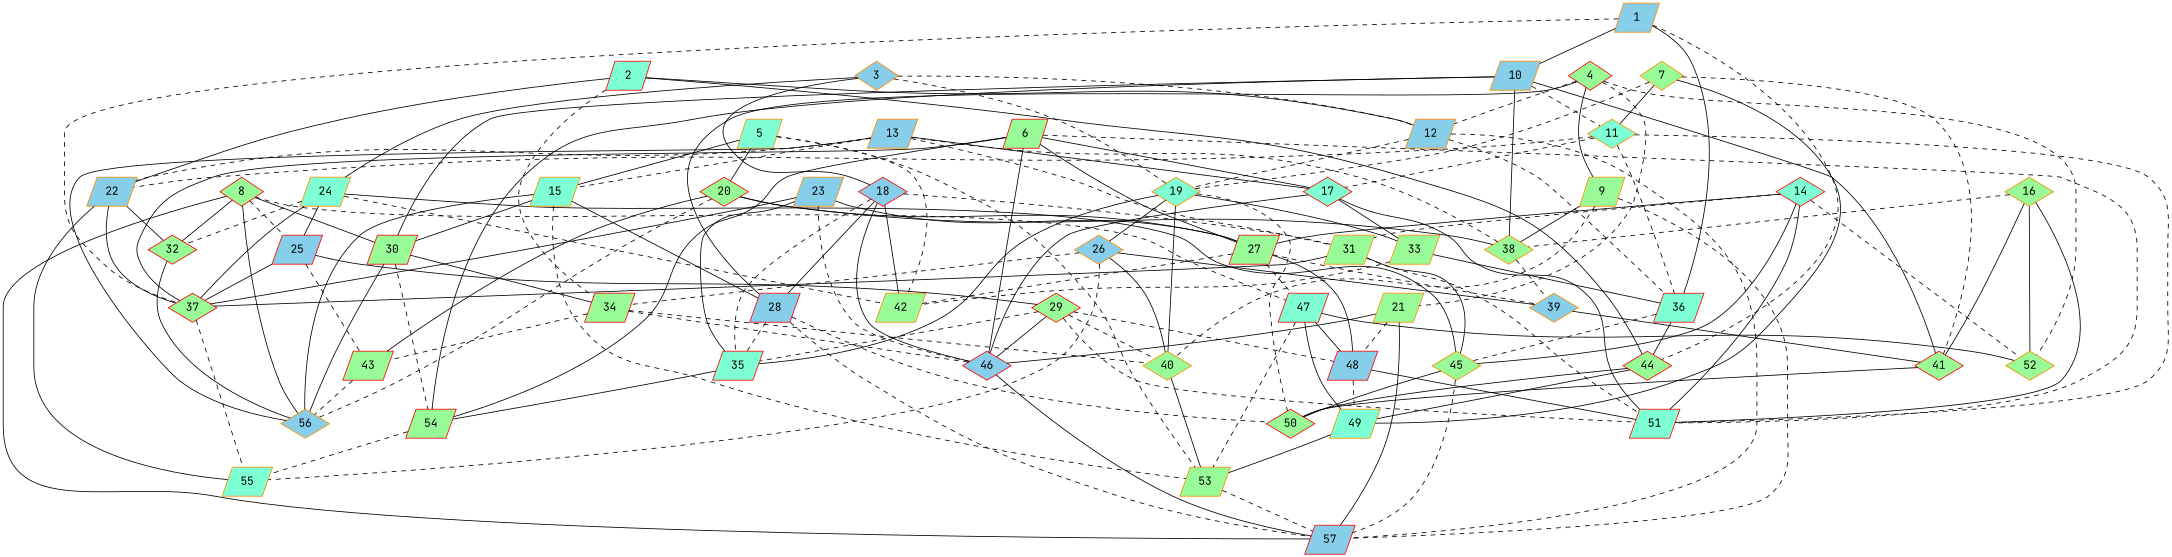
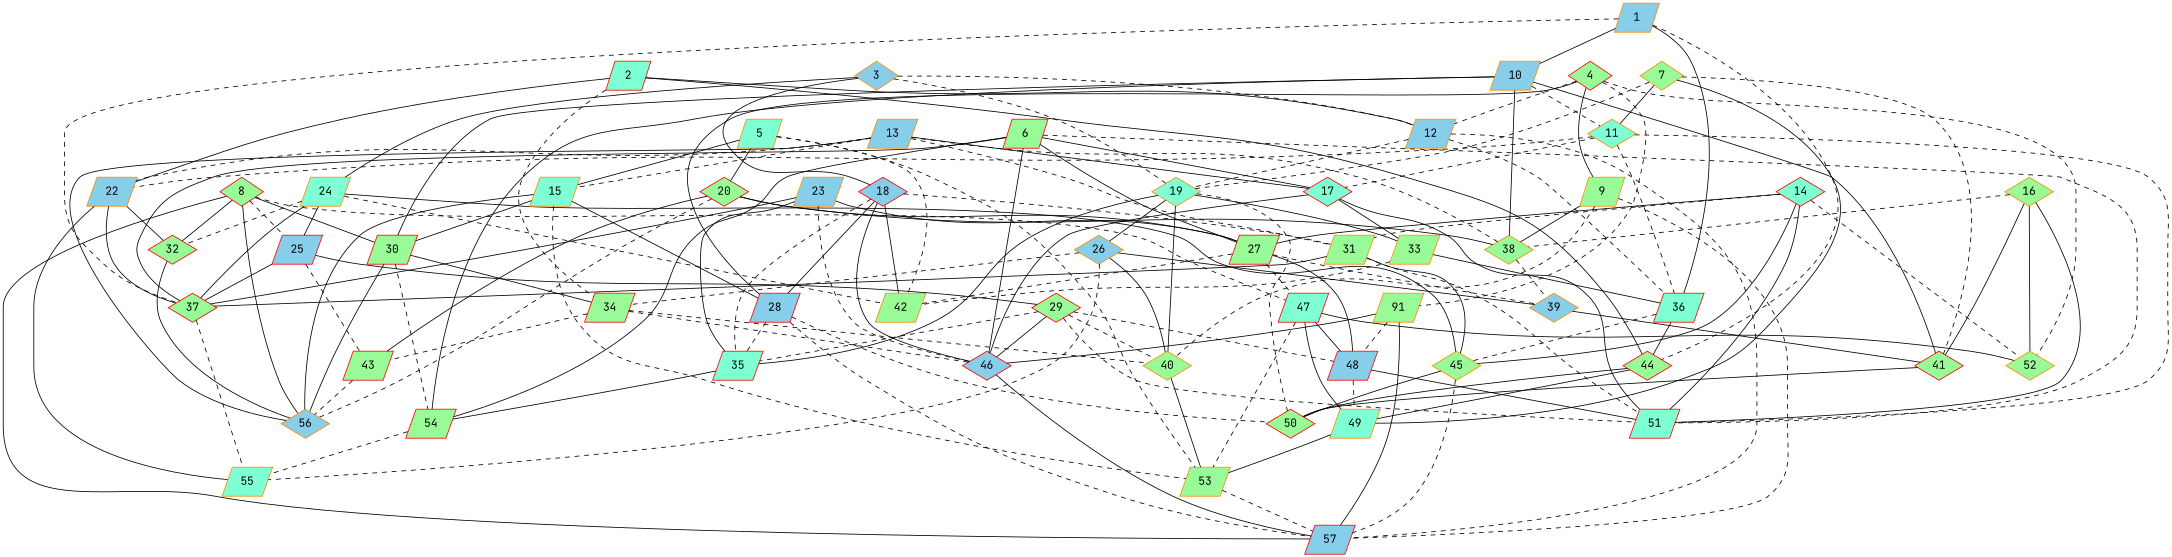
(1398, 308) -> (1398, 308)
